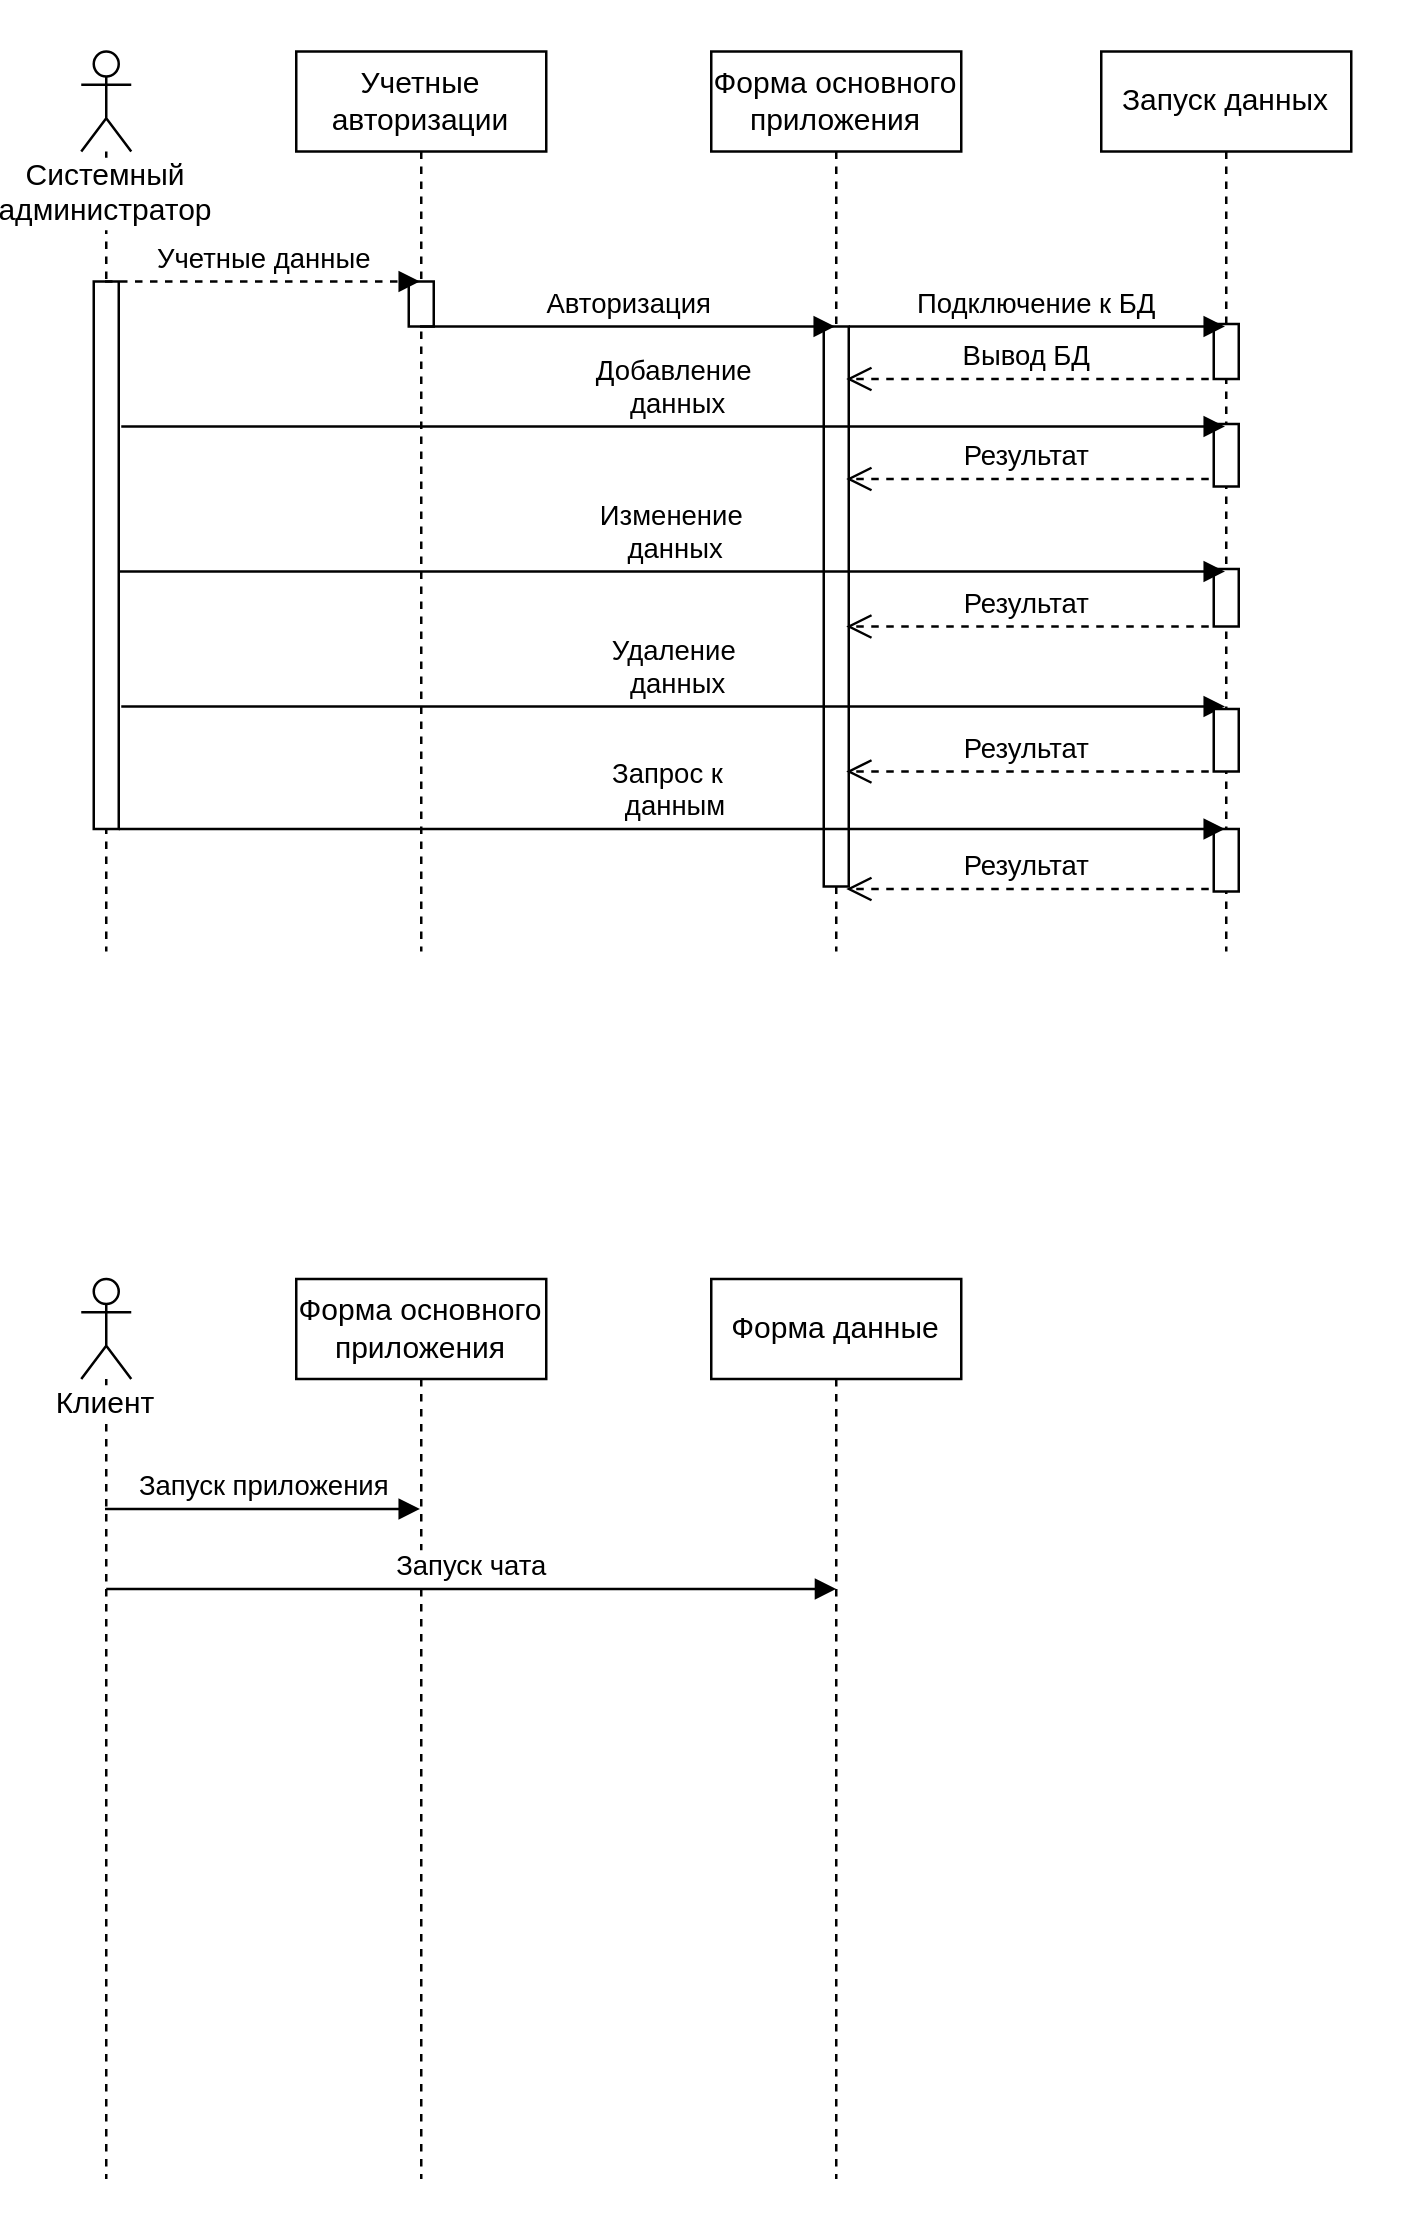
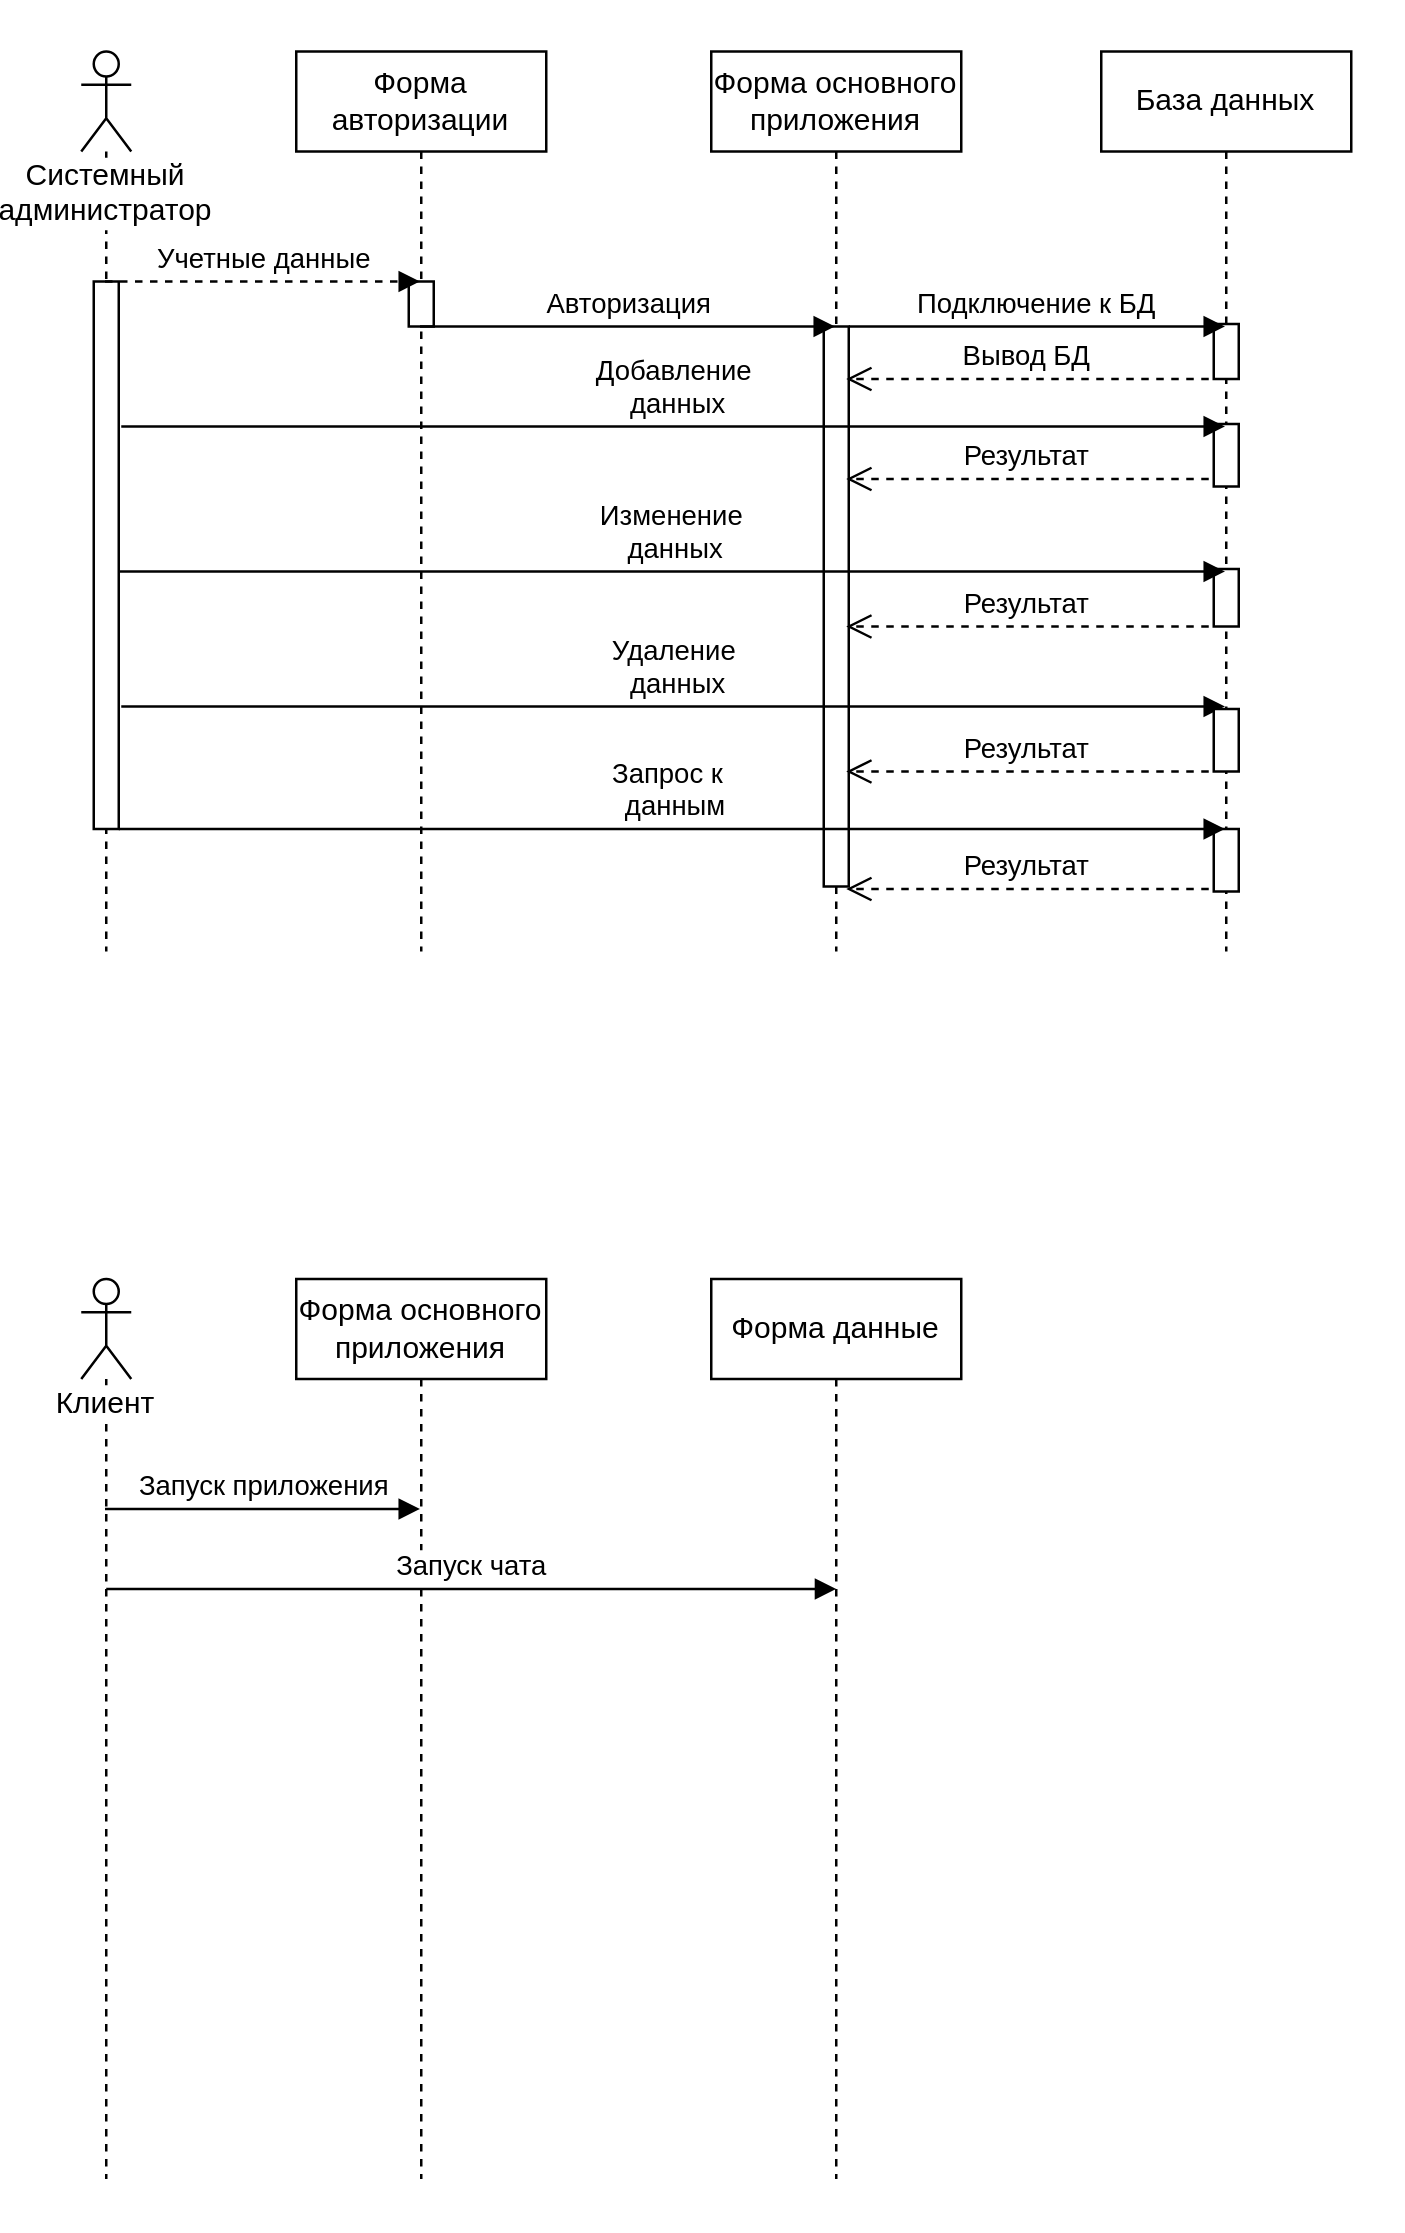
(421, 101) -> (421, 101)
(1226, 101) -> (1226, 101)
